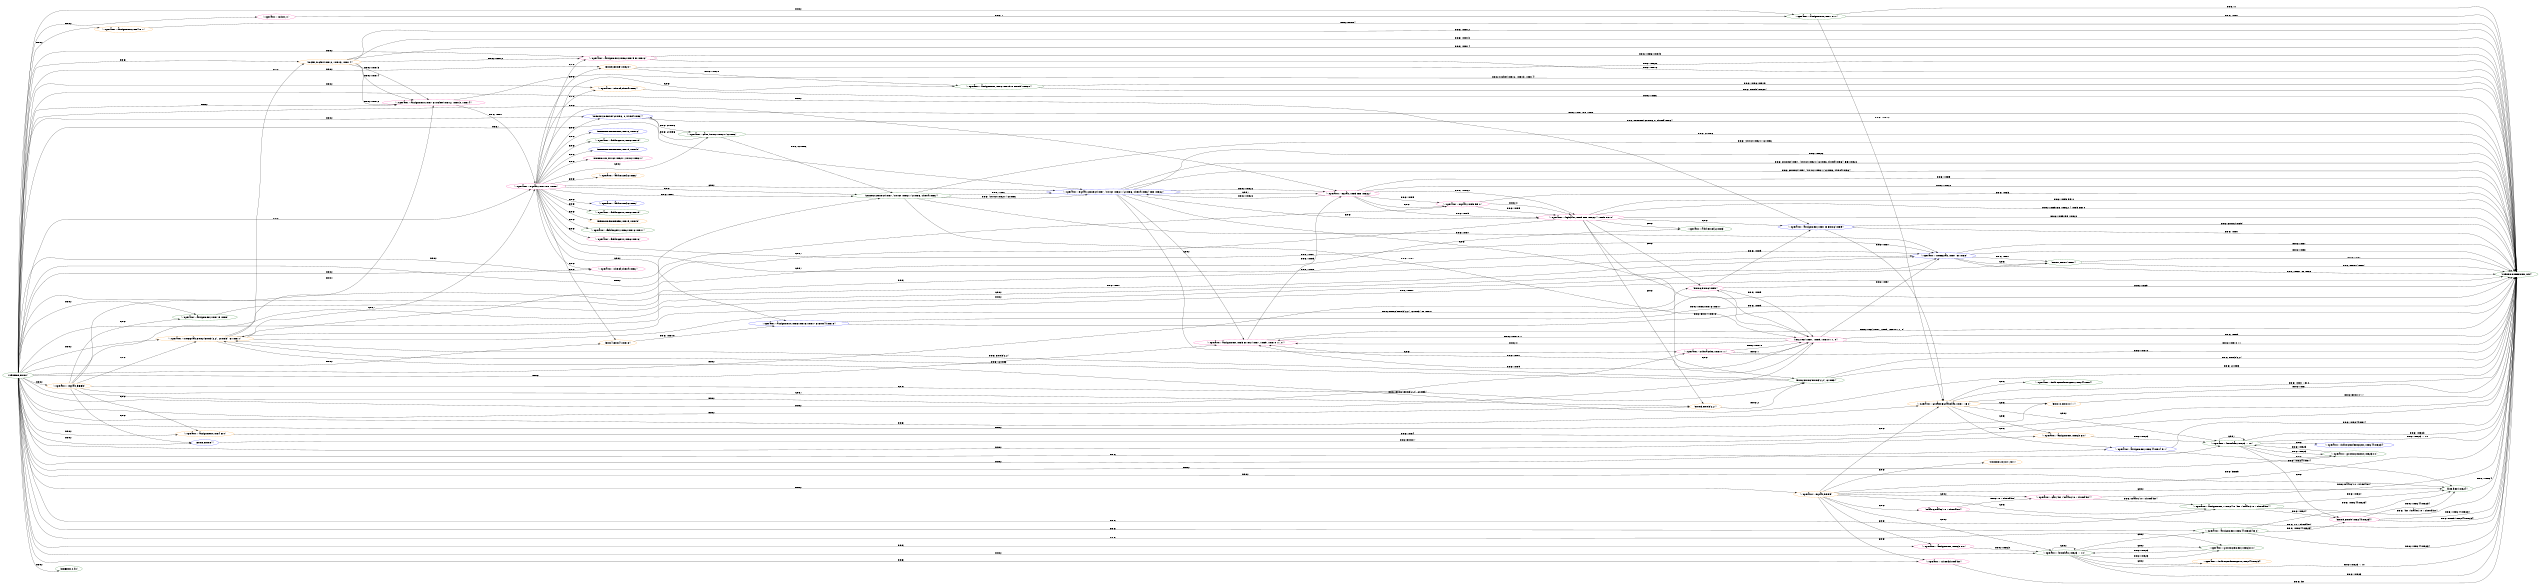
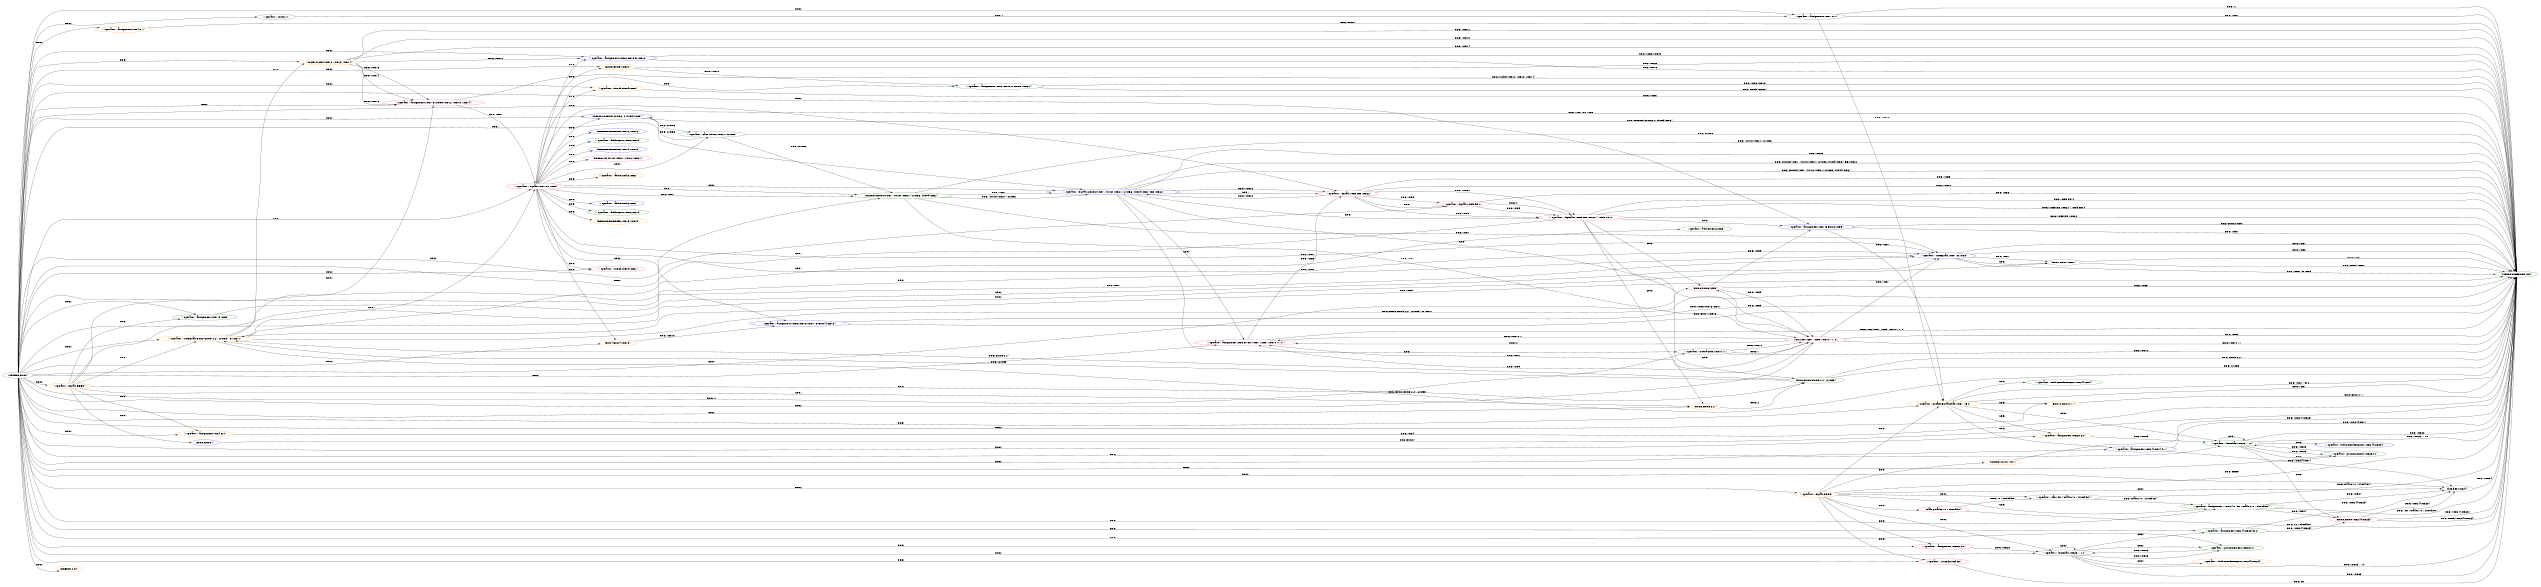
(276, 17) -> (276, 17)
(618, 58) -> (618, 58)
(572, 146) -> (572, 146)
(1637, 226) -> none
(618, 230) -> none
(618, 239) -> none
(1706, 352) -> (1706, 352)
(712, 398) -> (712, 398)
(82, 444) -> none
(2064, 497) -> (2064, 497)
(2493, 528) -> (2315, 419)
(69, 569) -> (69, 569)
